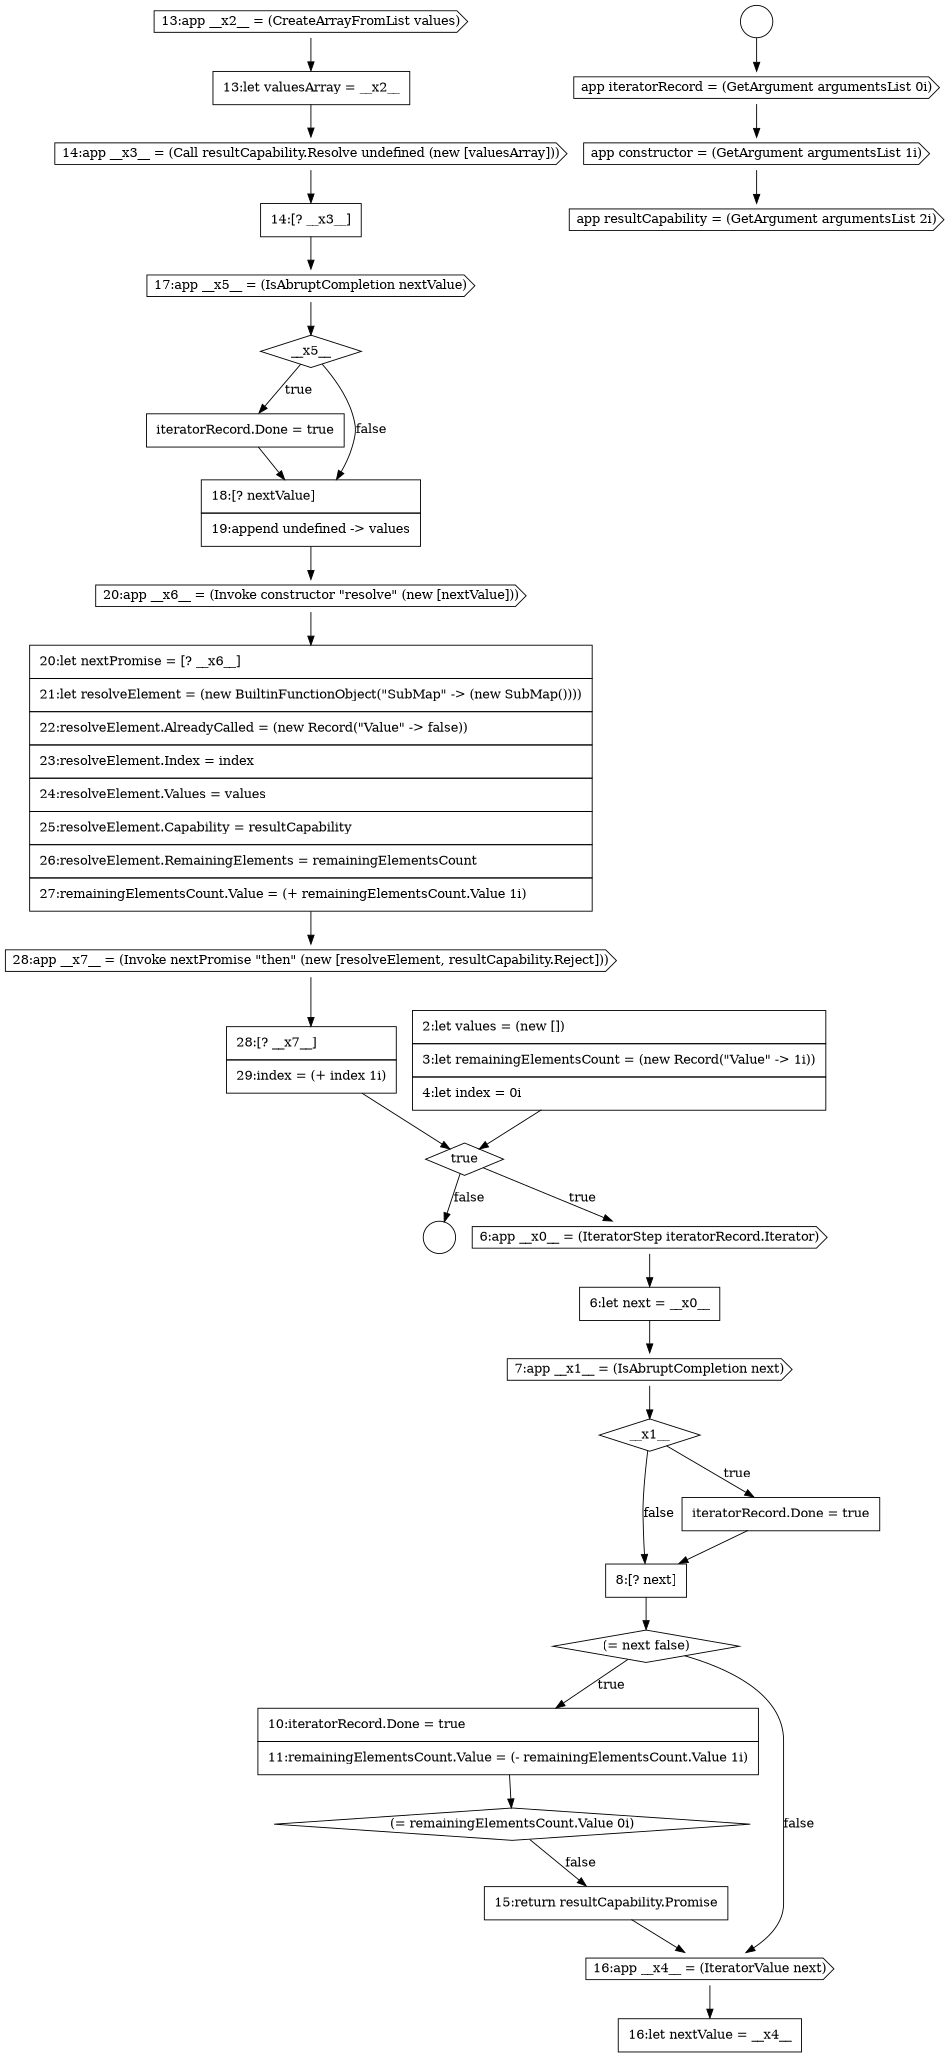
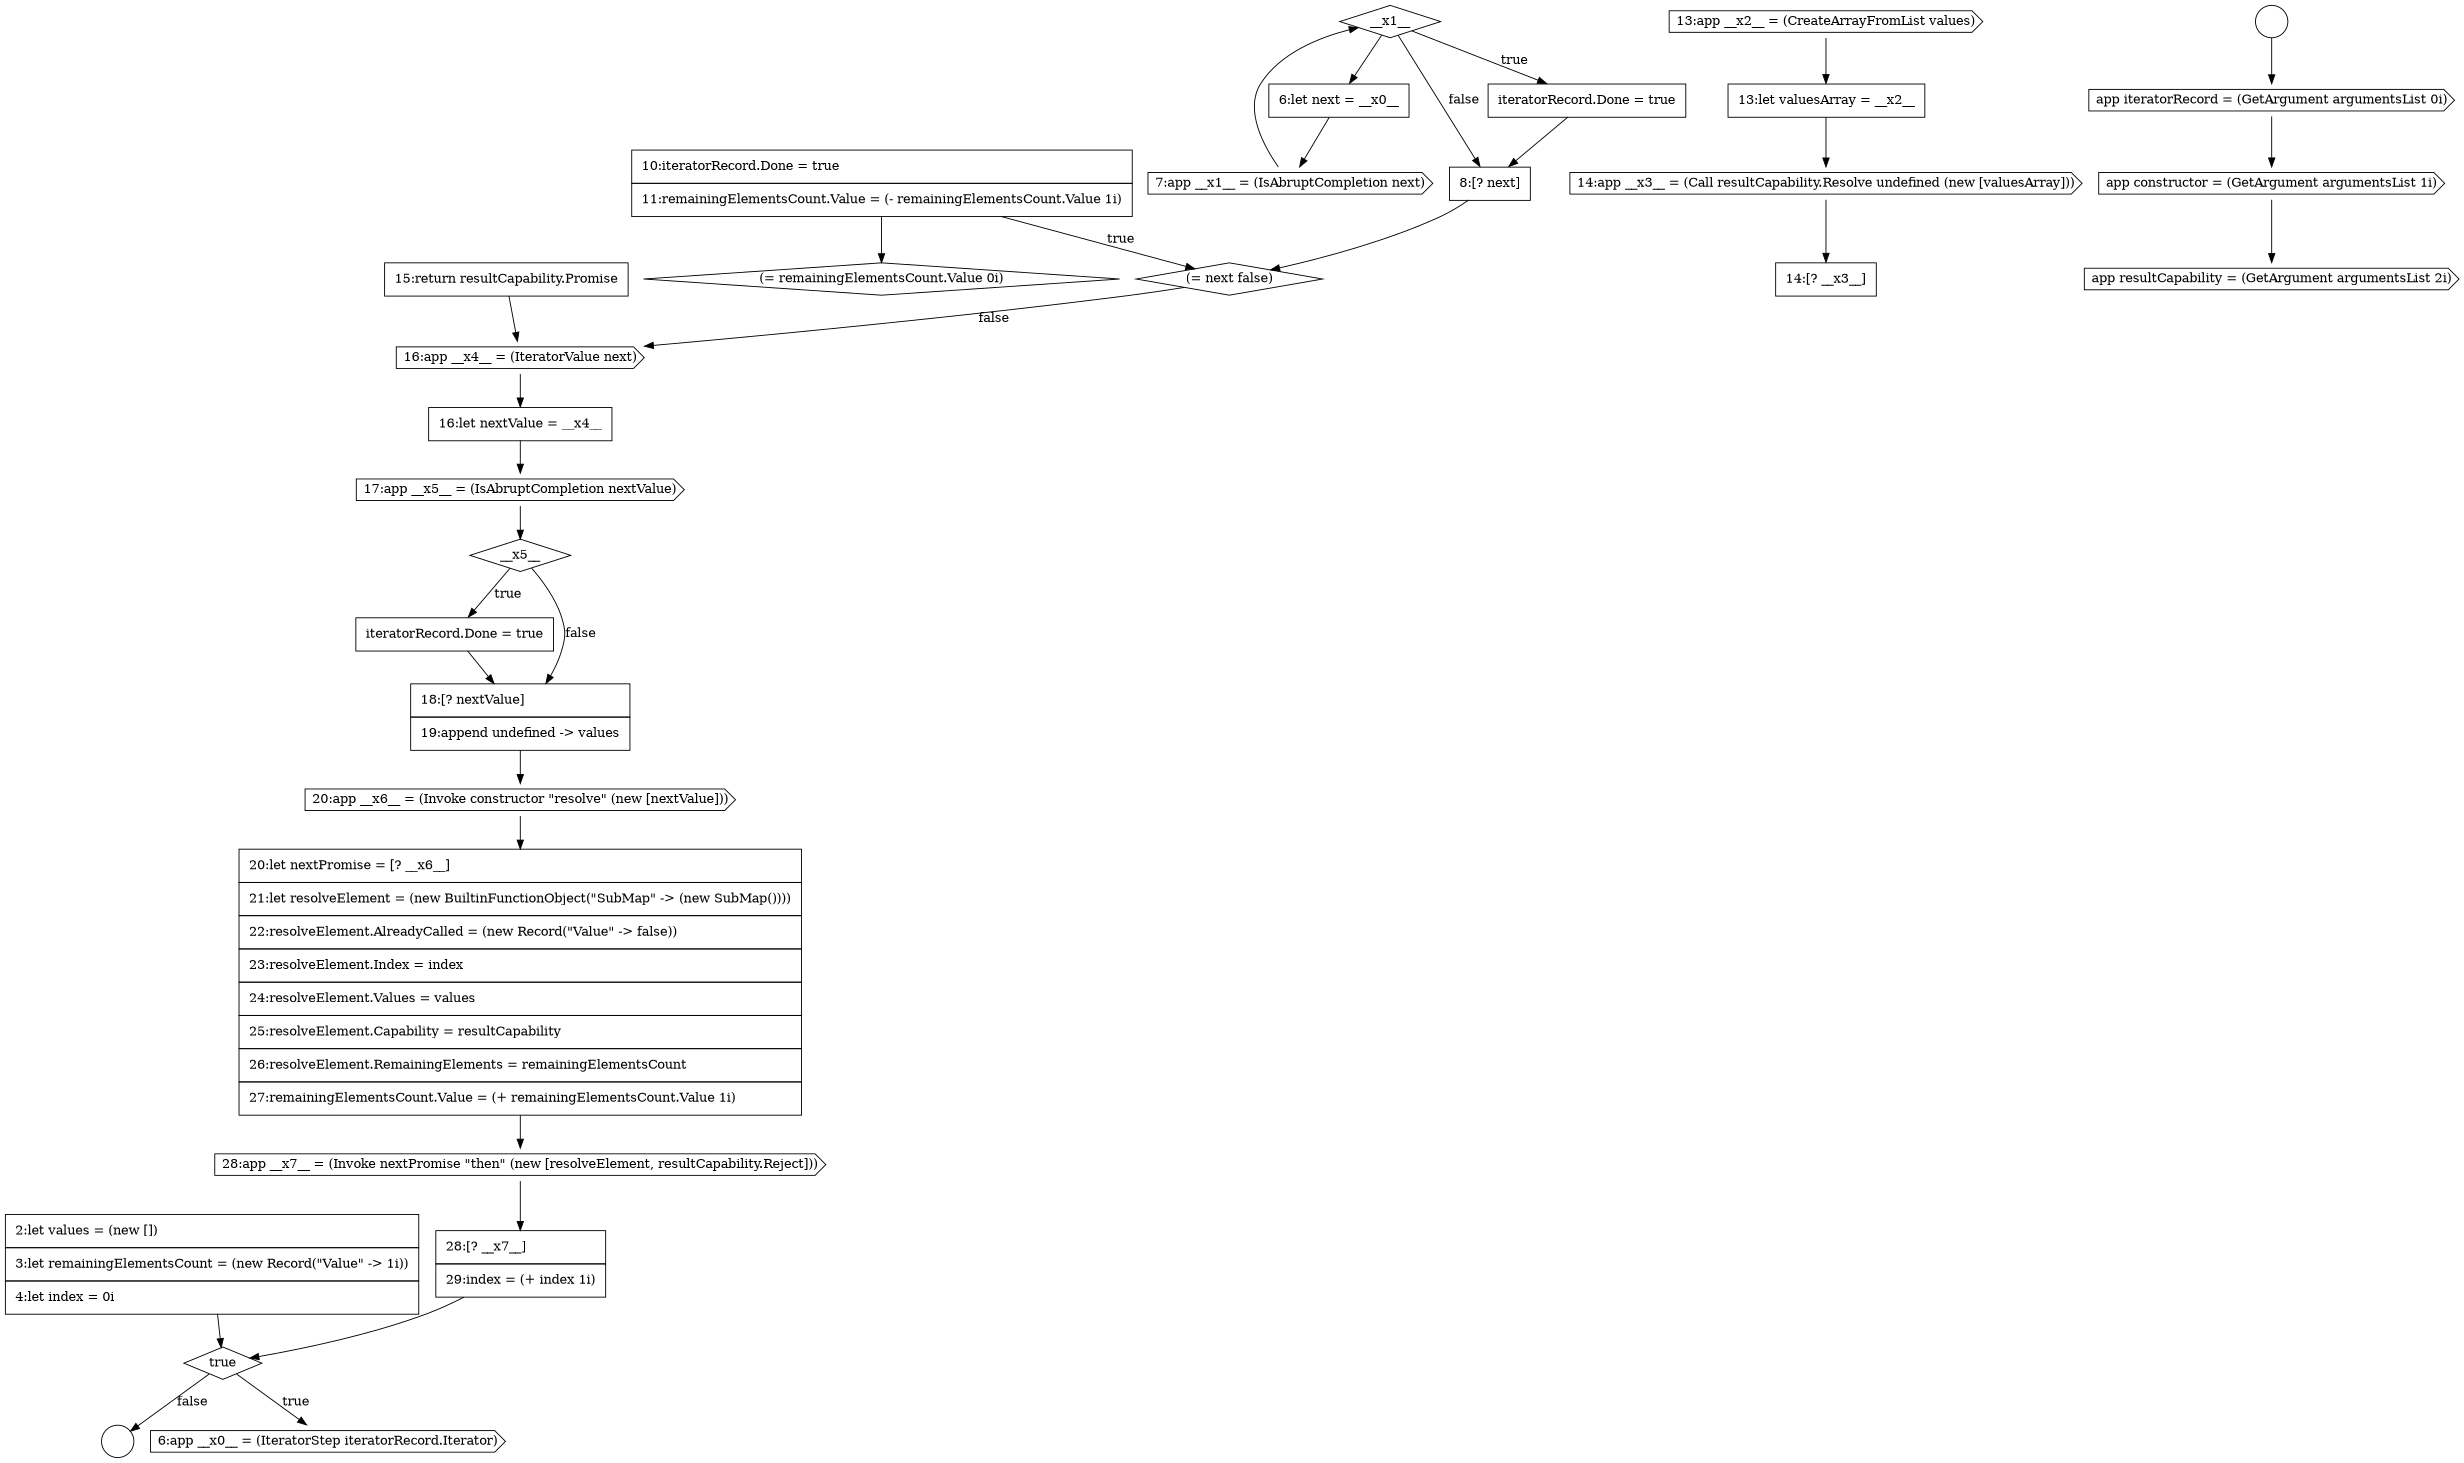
(311, 248) -> (520, 452)
(650, 1266) -> (1368, 56)
(596, 1681) -> (1094, 241)
(555, 1860) -> none
